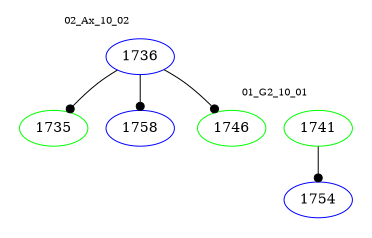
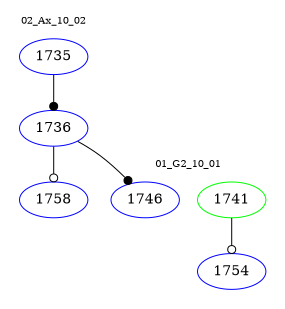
(94, 86) -> (54, 89)
(140, 89) -> (54, 160)
(54, 128) -> (54, 57)
(232, 128) -> (145, 200)
(318, 160) -> (232, 232)
